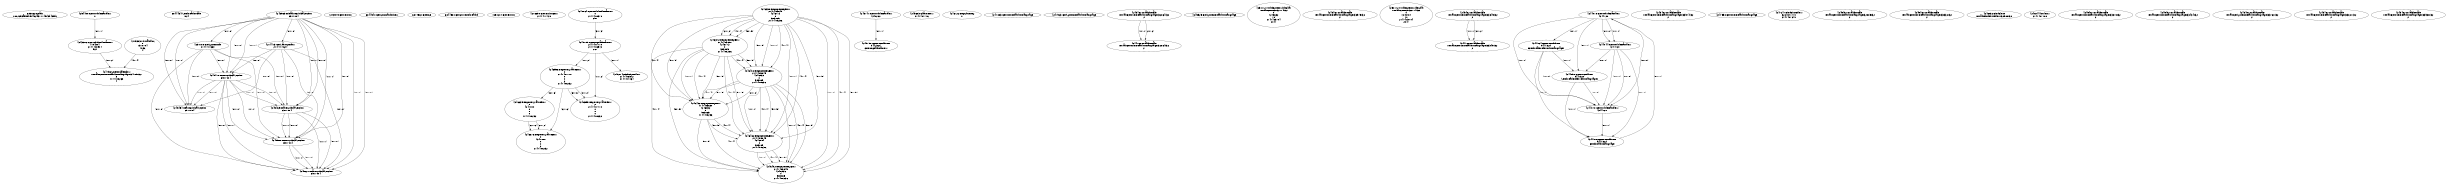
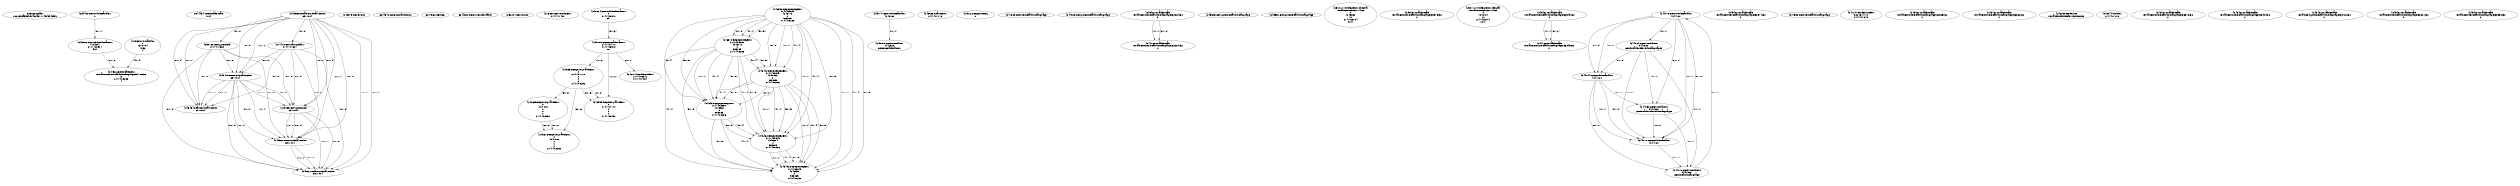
none -> (1291, 15)
none -> (1616, 60)
(287, 109) -> (294, 109)
